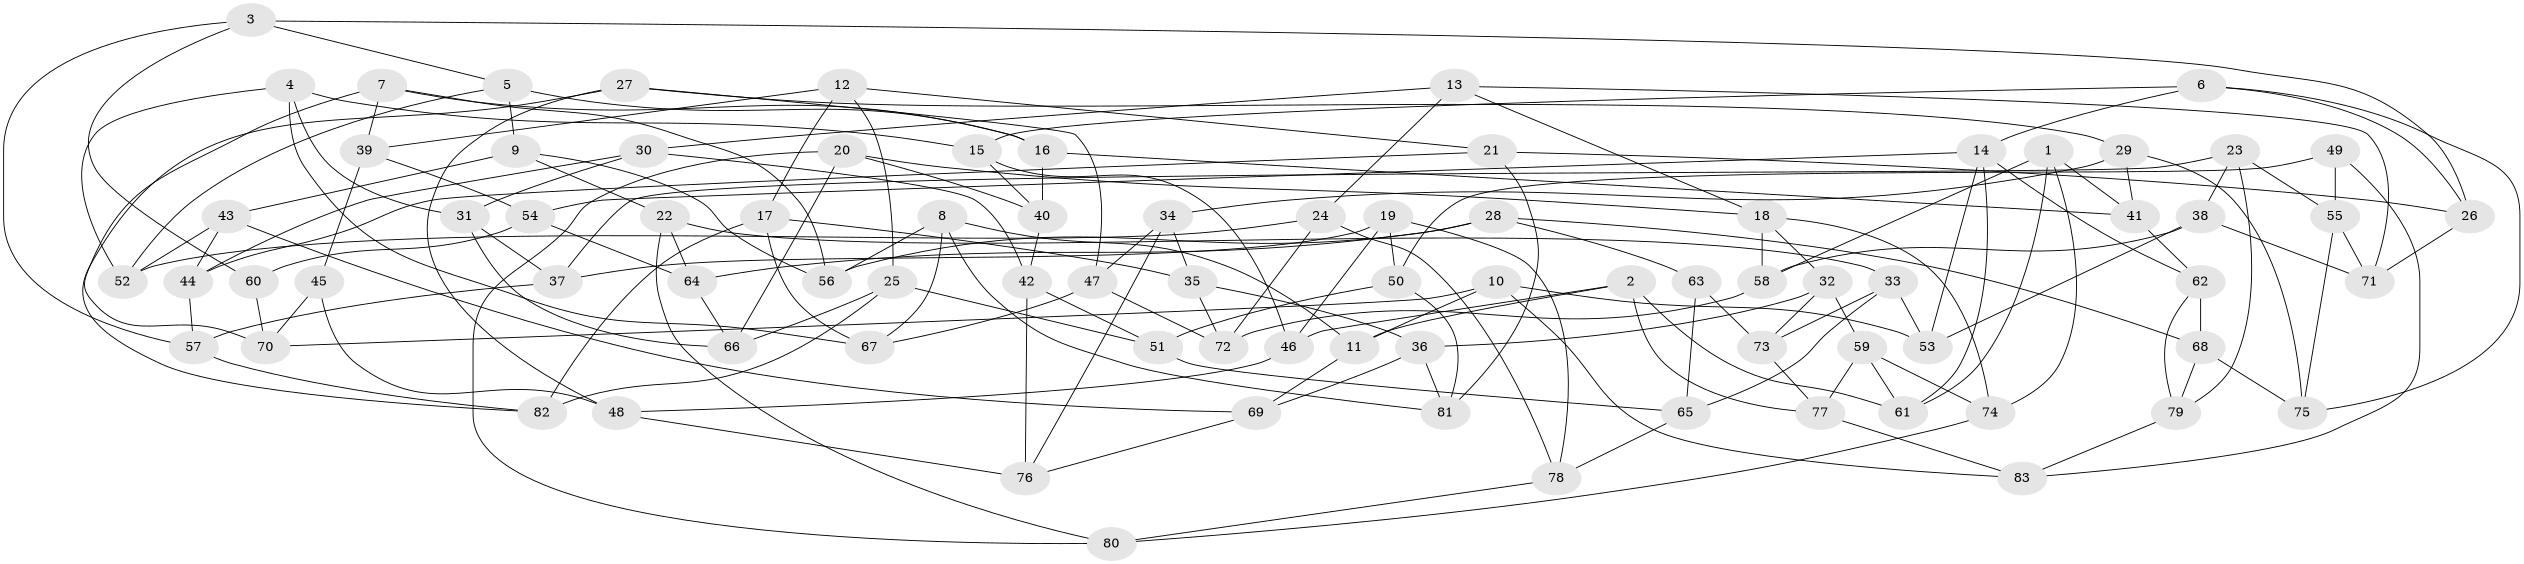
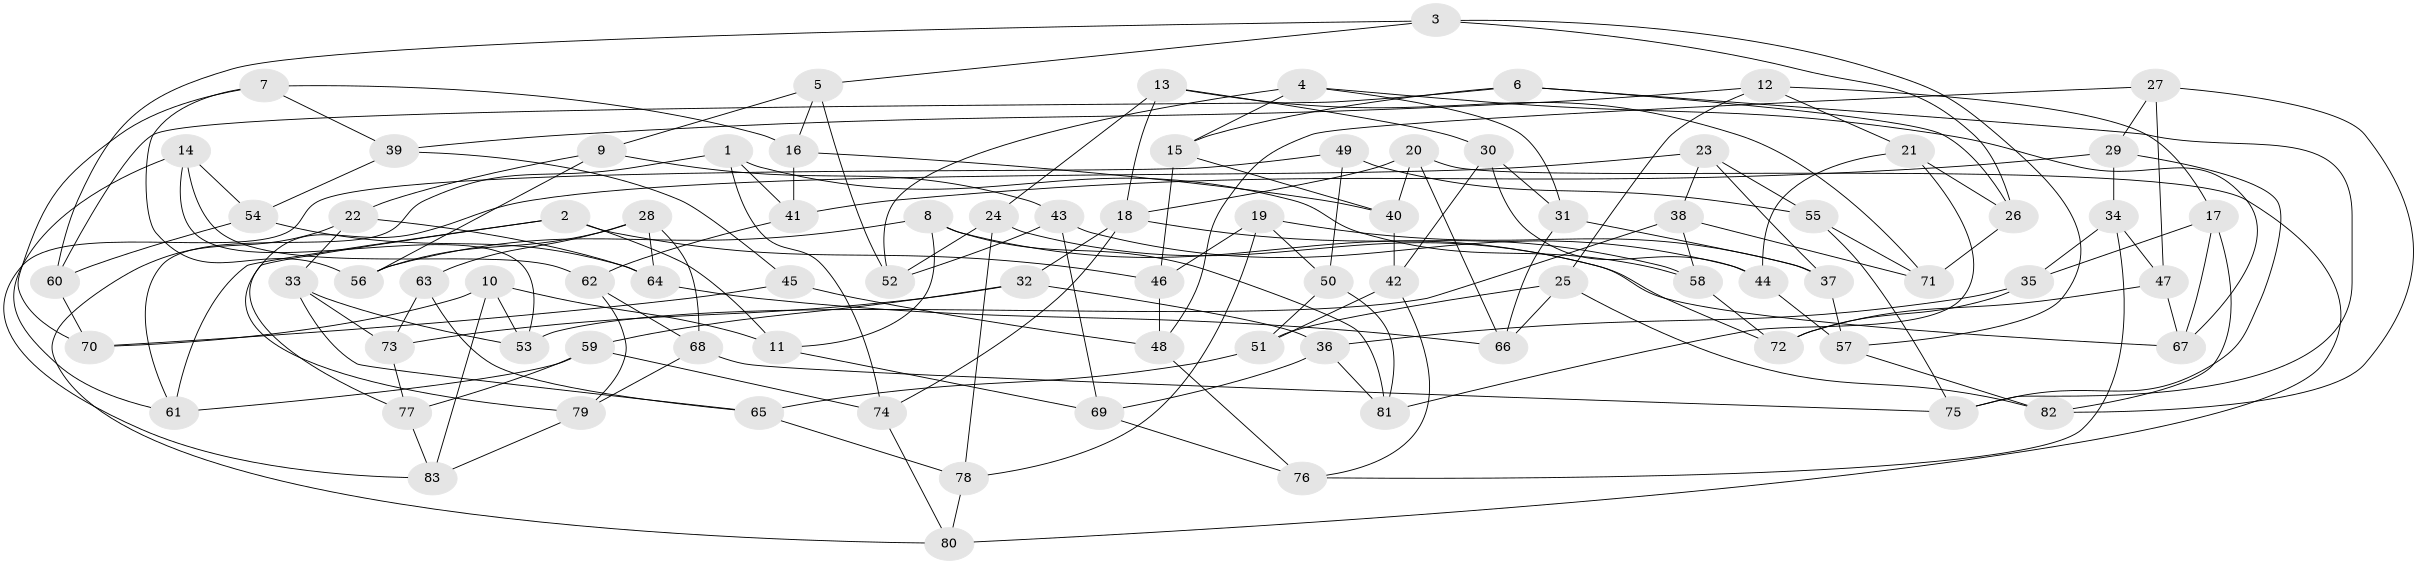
(2089, 113) -> (780, 107)
